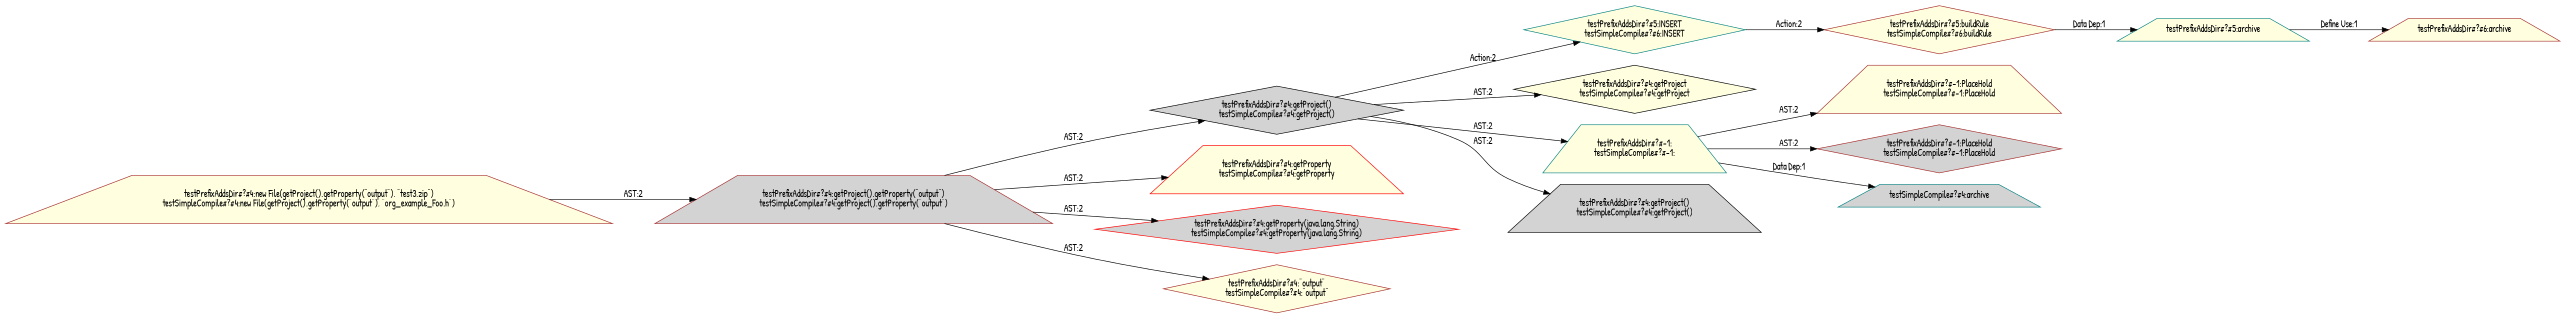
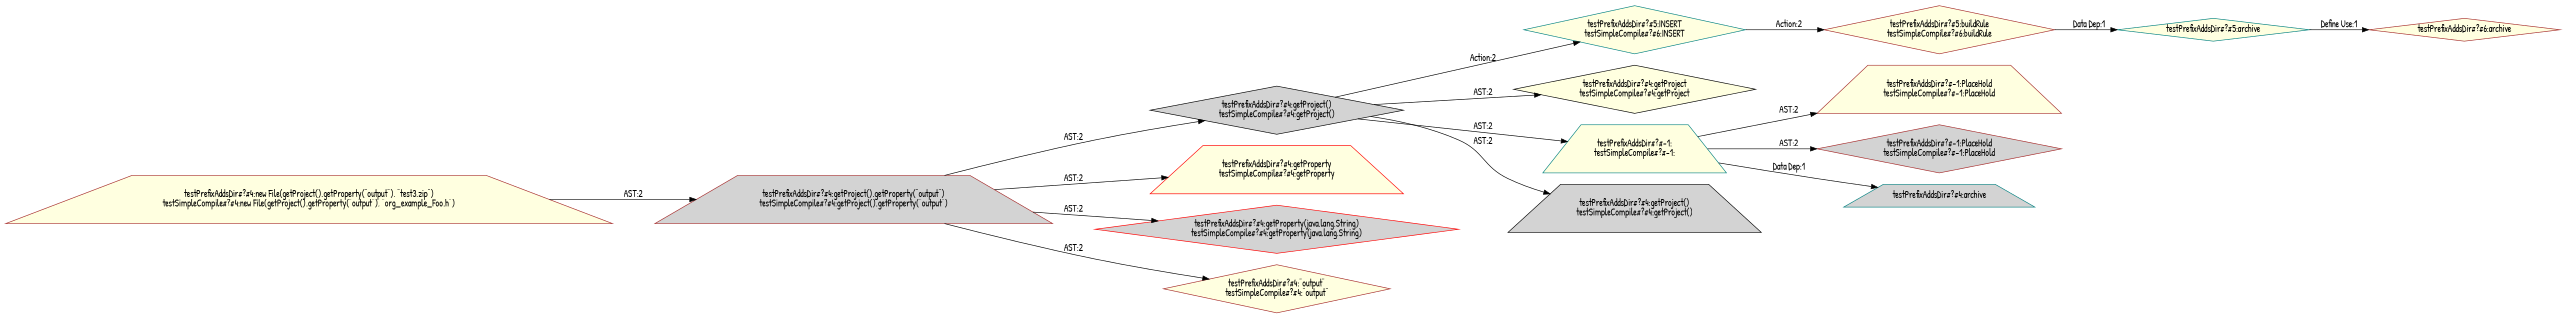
(2213, 30) -> (2213, 30)
(2464, 30) -> (2464, 30)
(1939, 196) -> (1939, 196)
